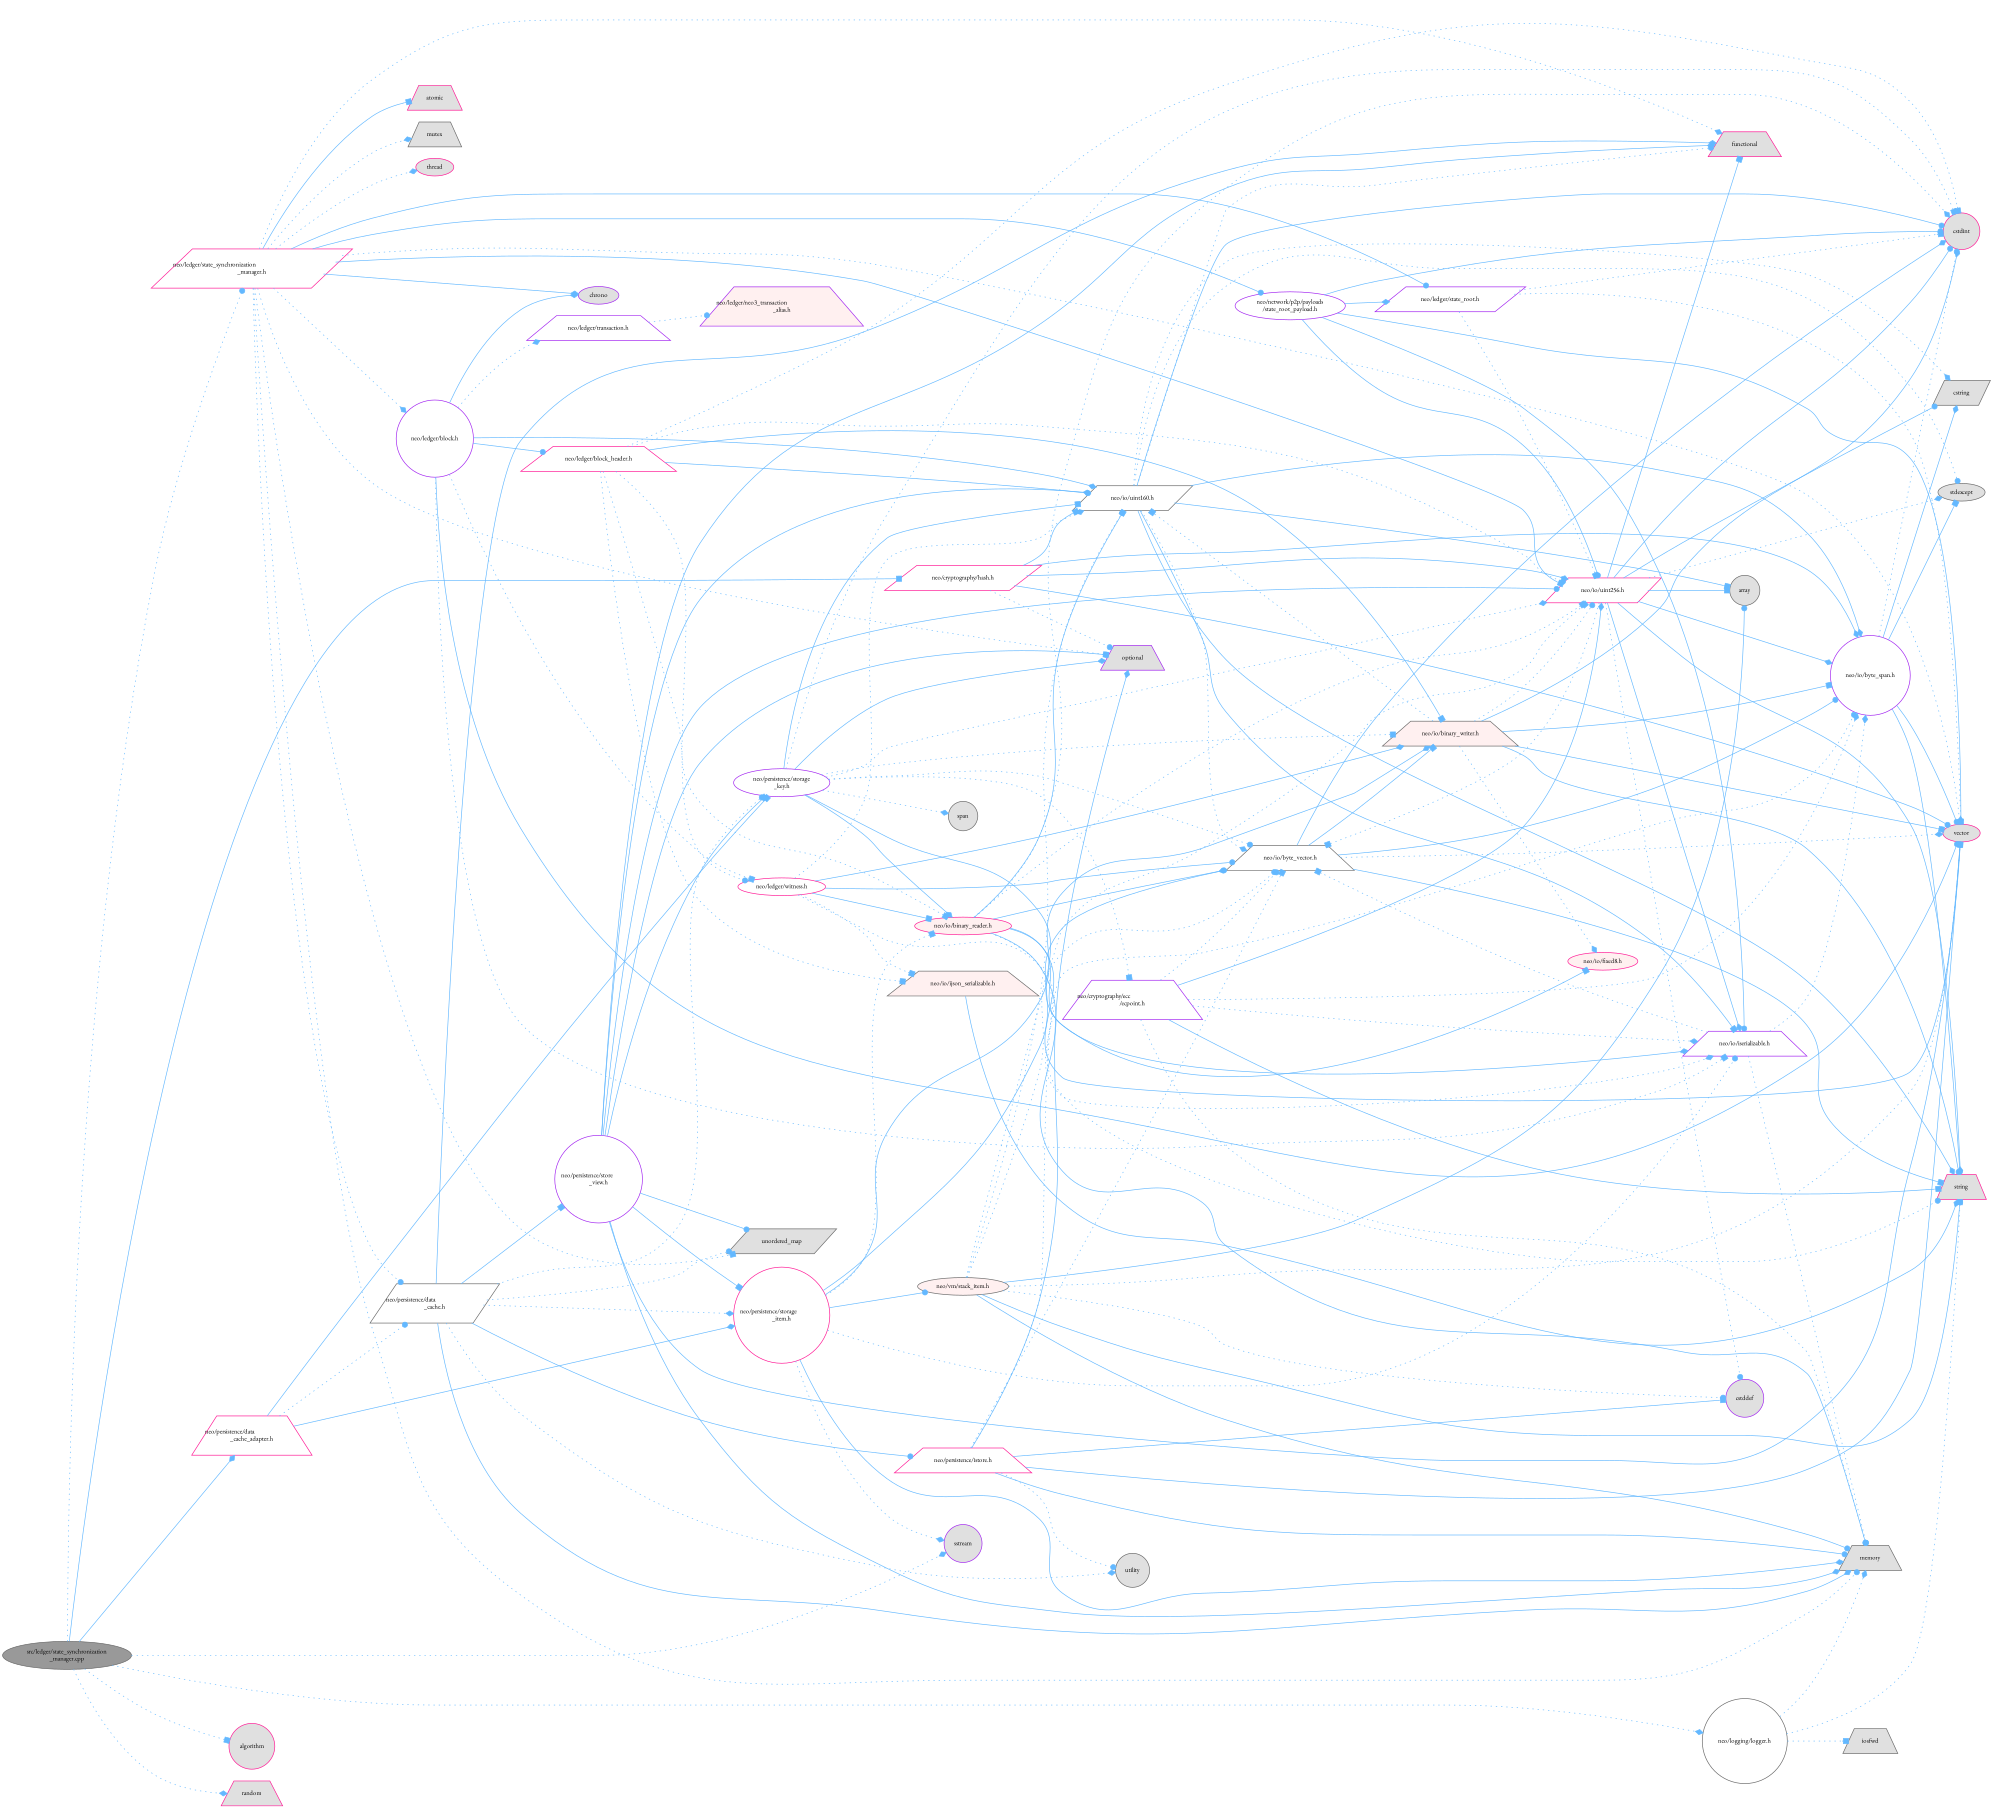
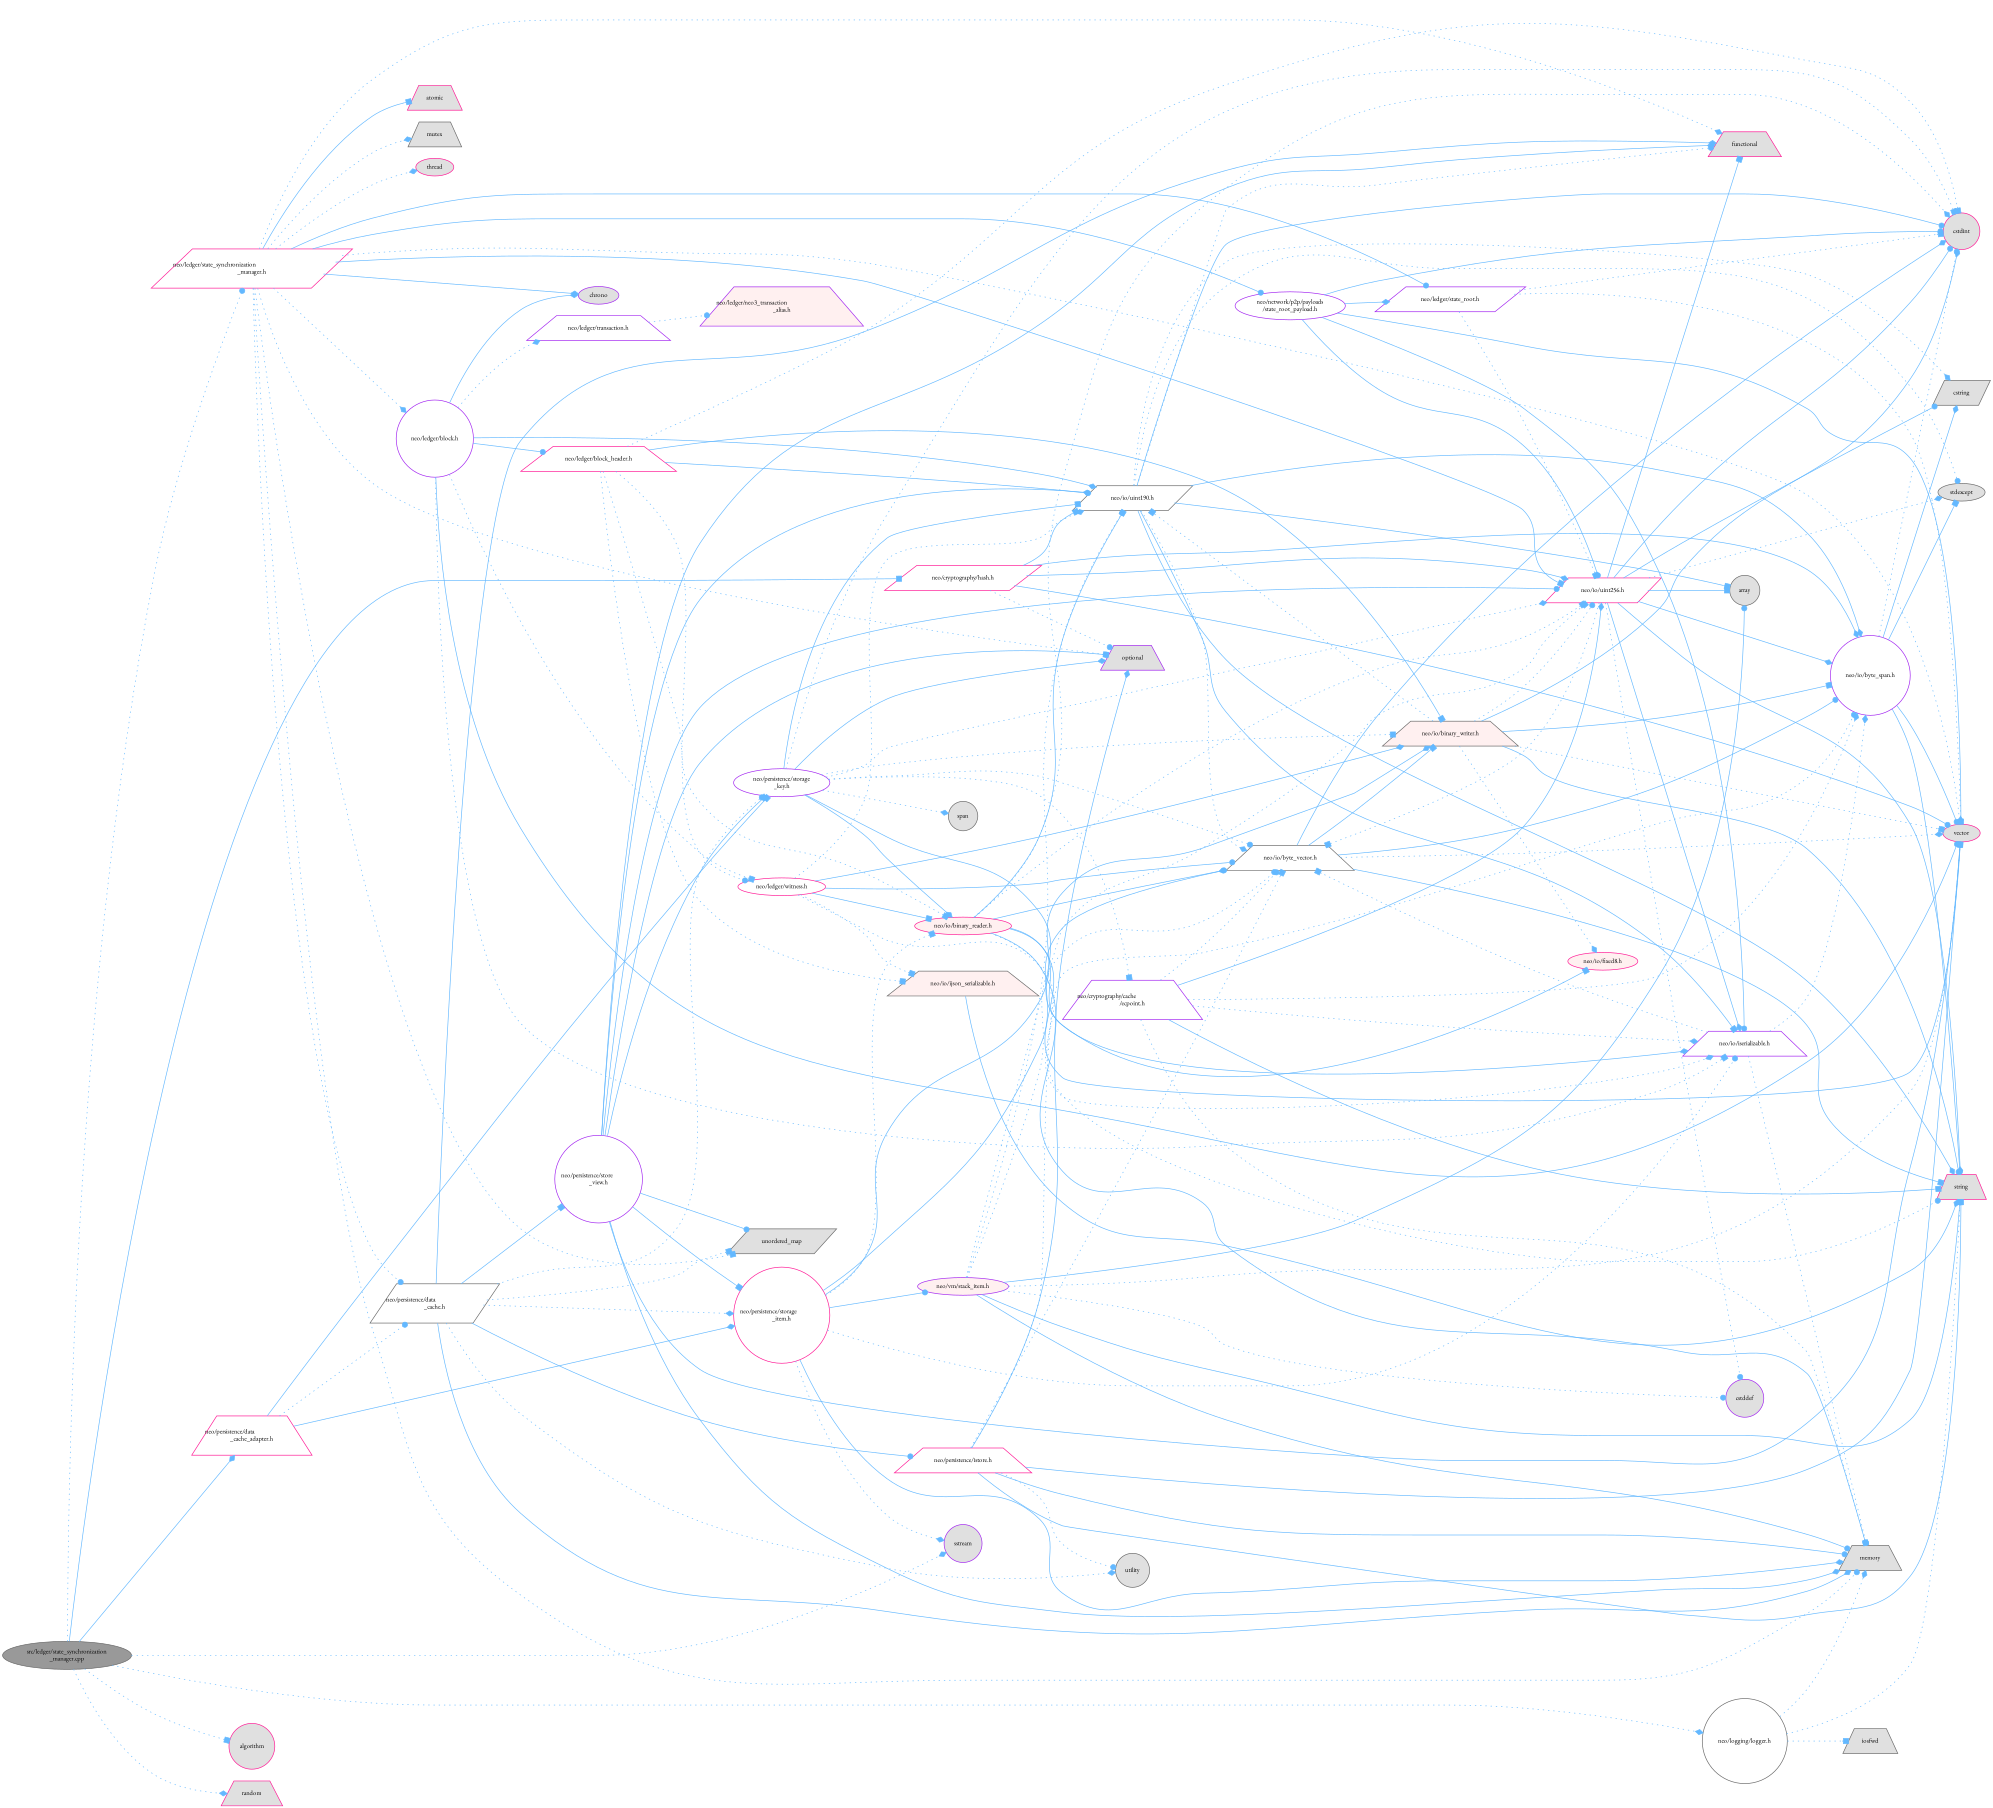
(1110, 432) -> none
(1133, 498) -> (1133, 498)
(1716, 785) -> (1716, 785)
(1133, 1000) -> (1133, 1000)
(963, 1286) -> (963, 1286)
(610, 1288) -> (610, 1288)
(1363, 1316) -> (1363, 1316)
(1366, 1428) -> (1595, 1603)
